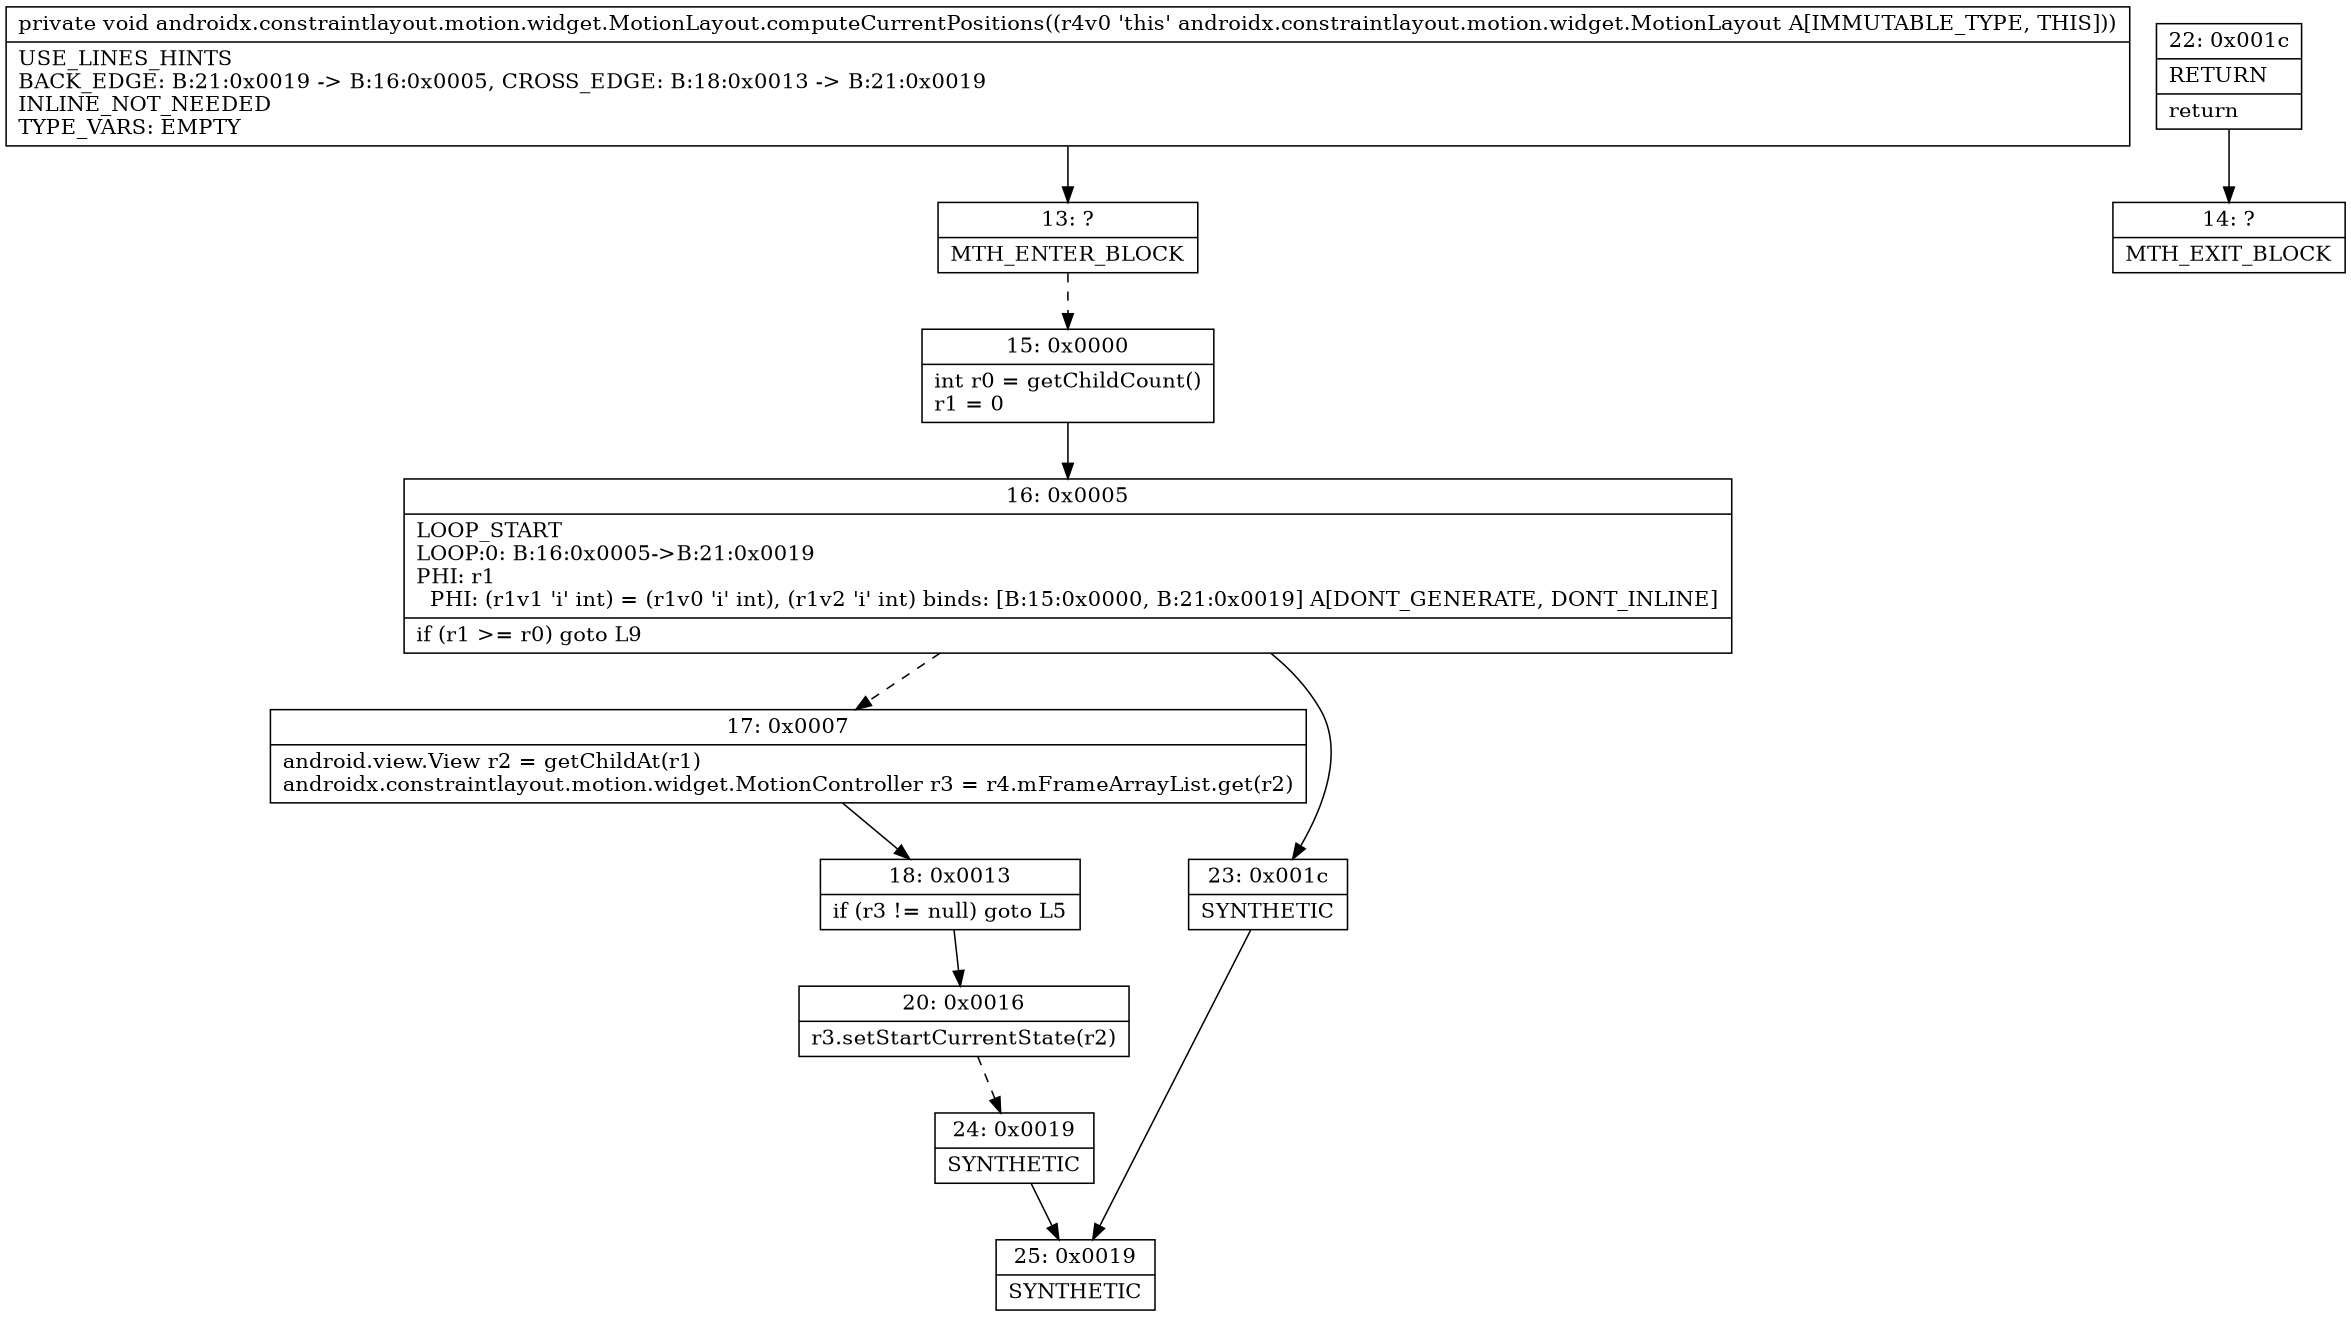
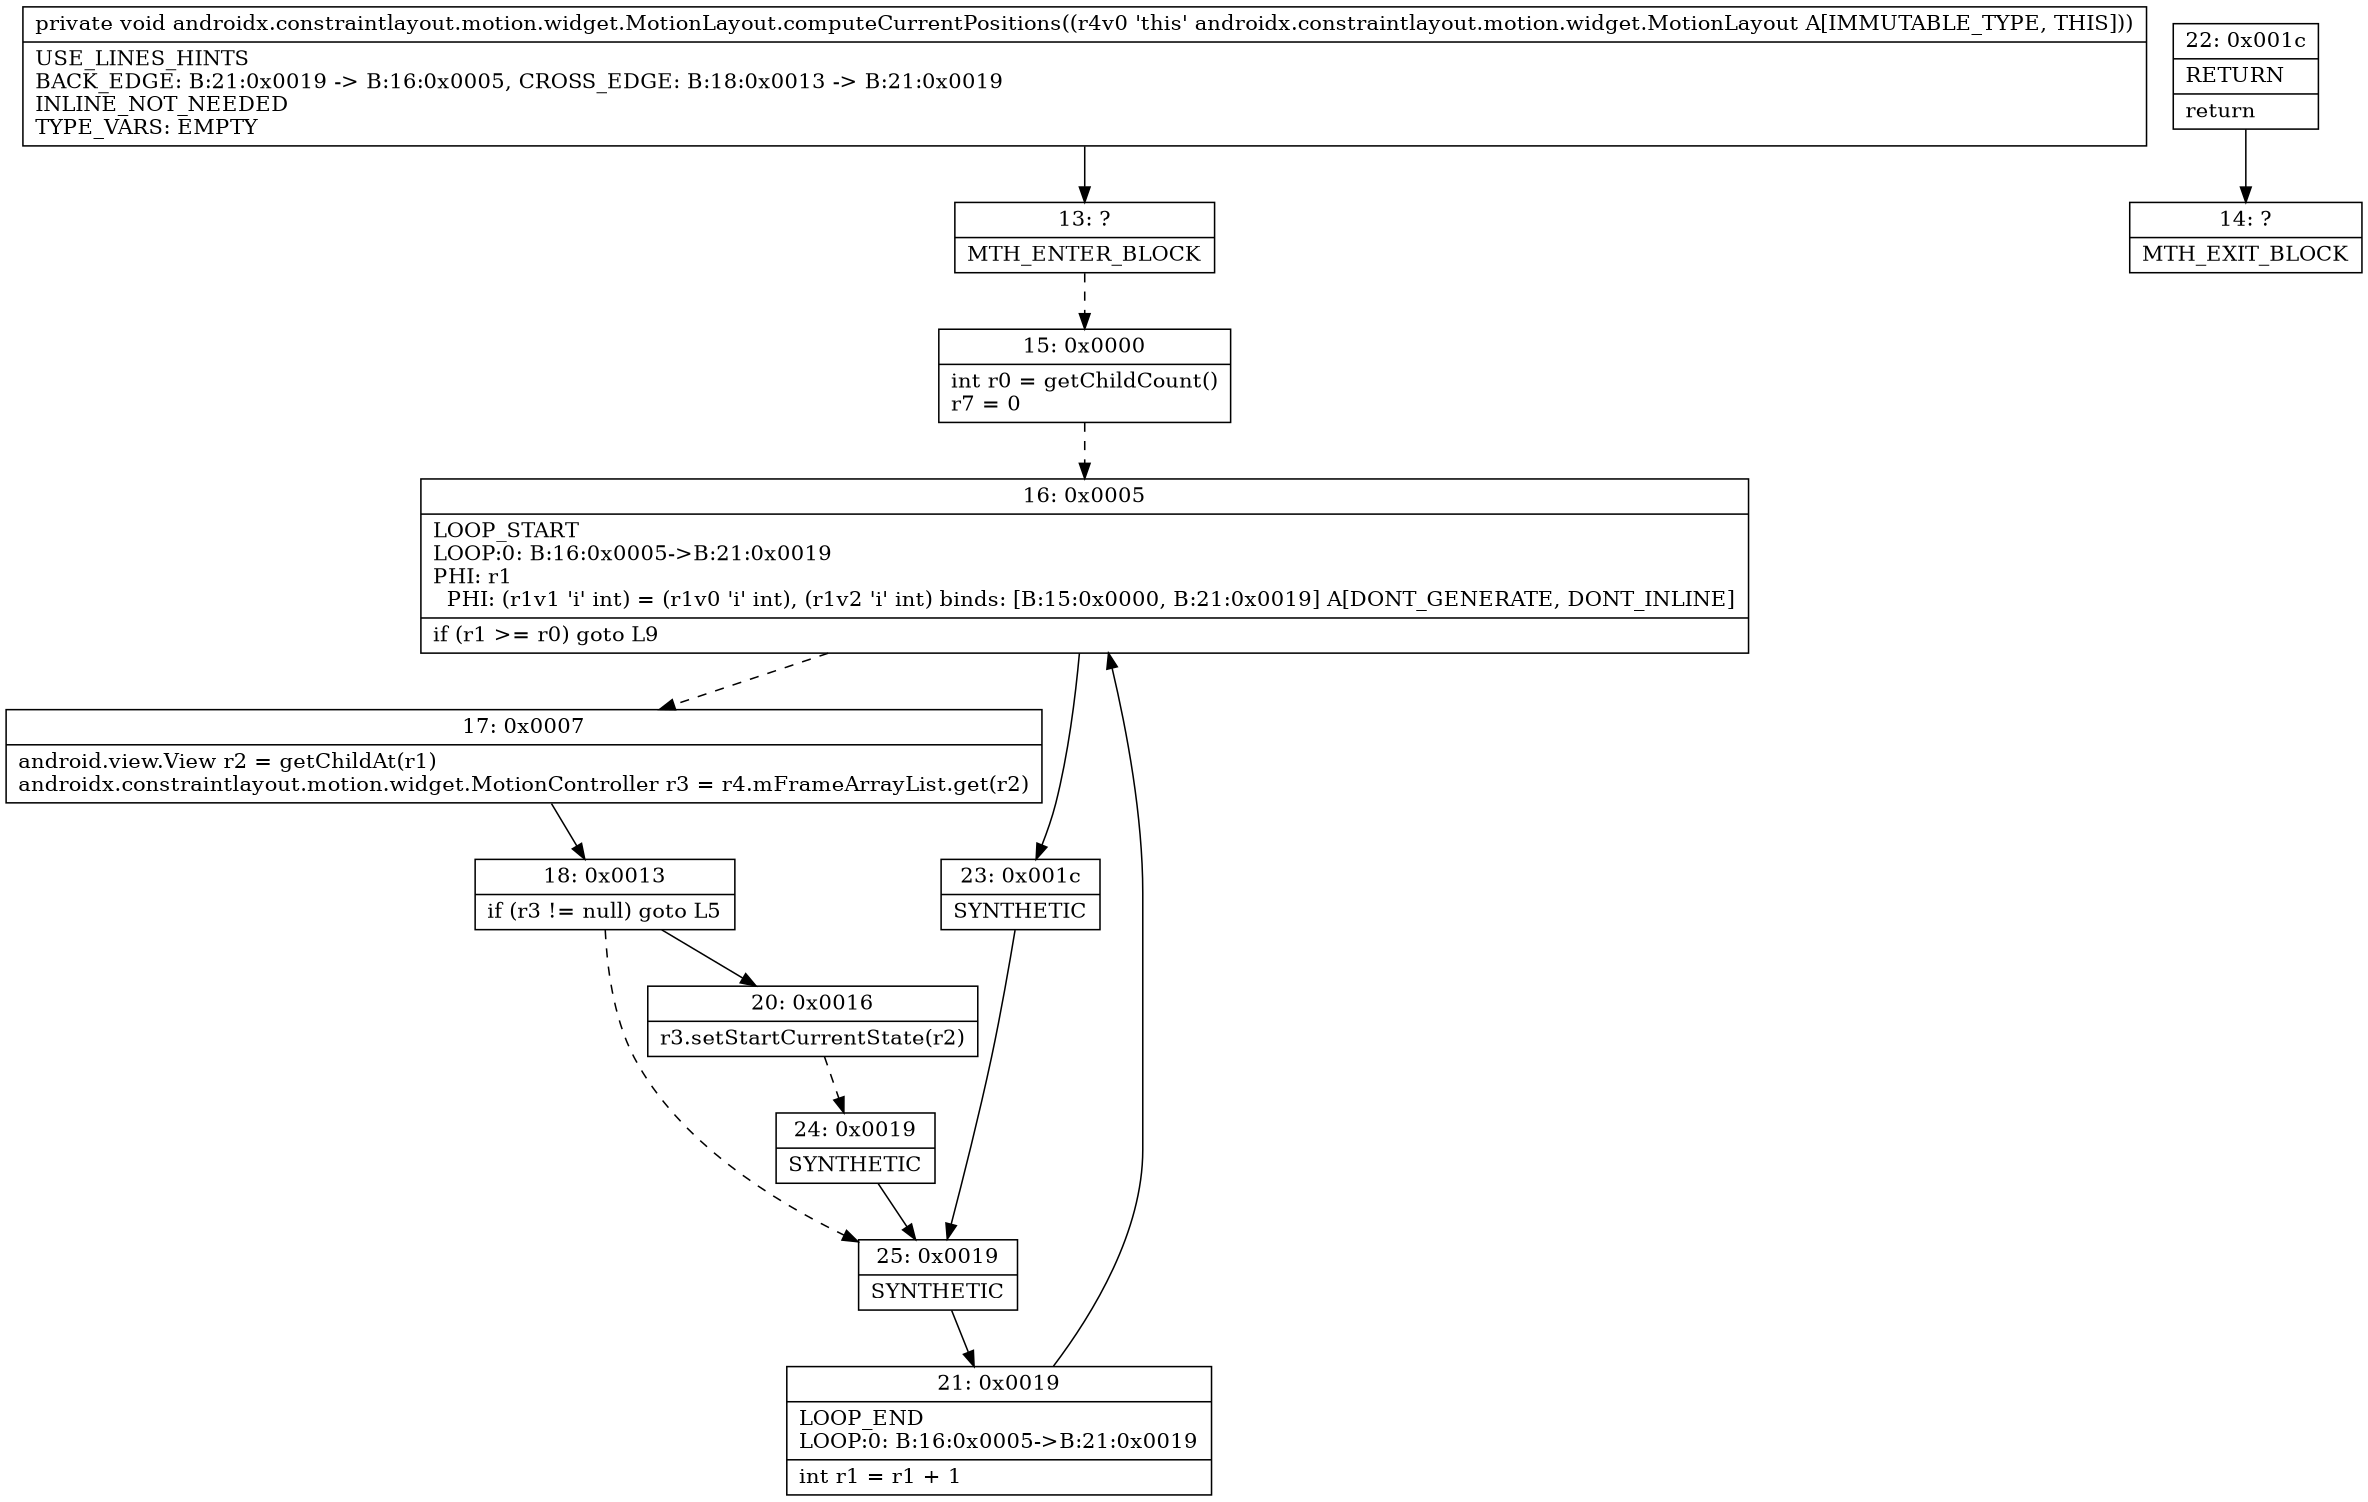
(969, 404) -> (986, 404)
(1068, 443) -> (1085, 443)
none -> (677, 1117)
none -> (999, 1431)
